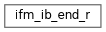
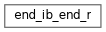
(53, 16) -> (53, 16)
